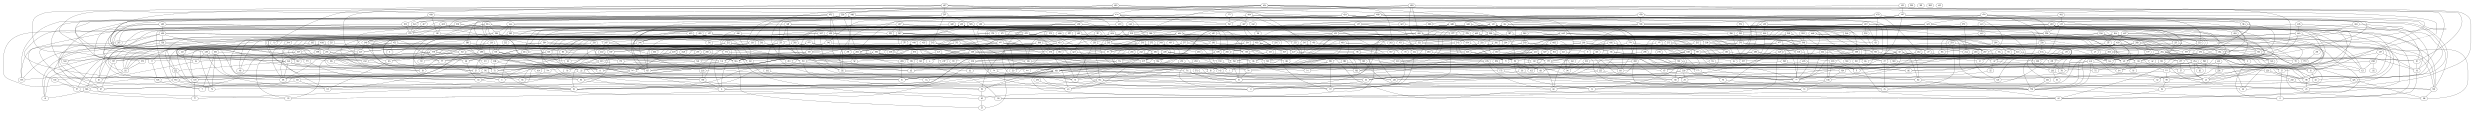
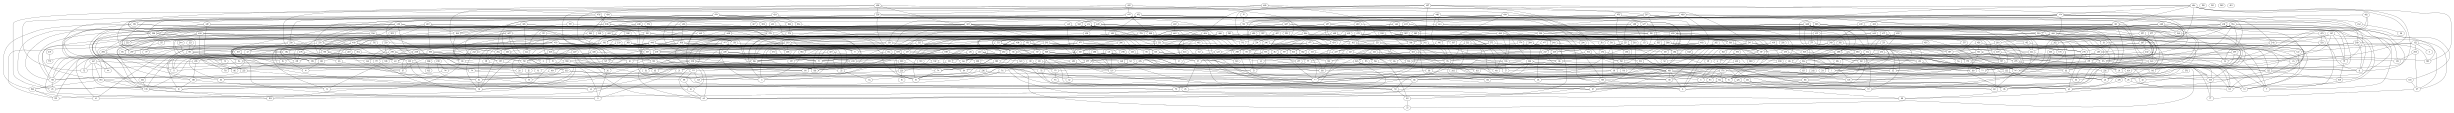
(1952, 43) -> none
(1784, 61) -> none
